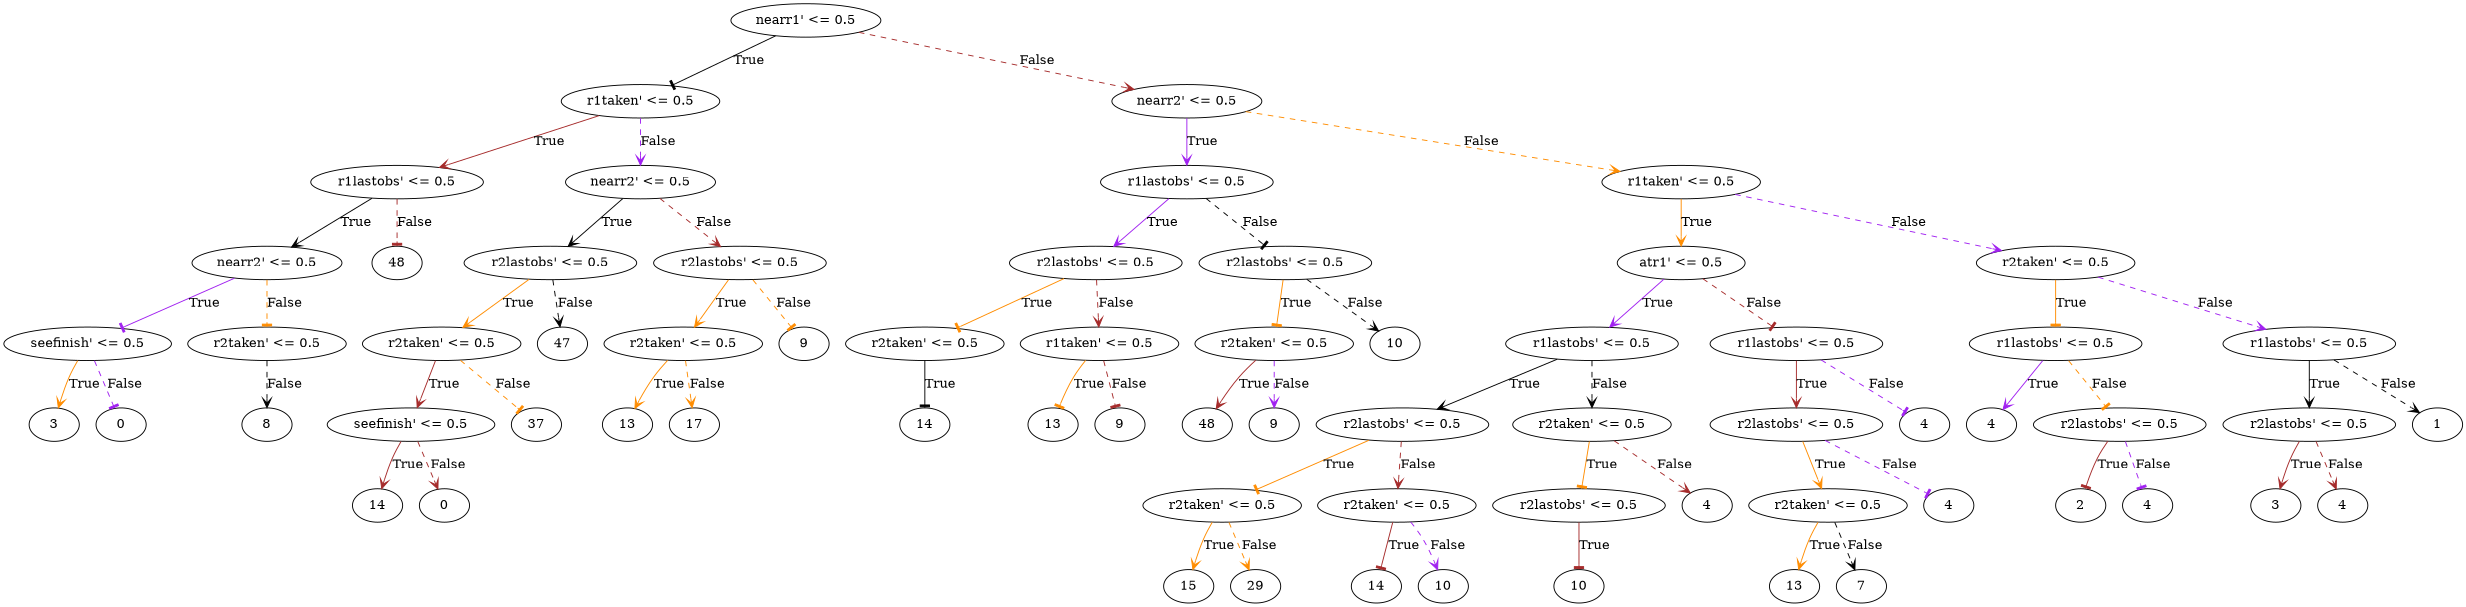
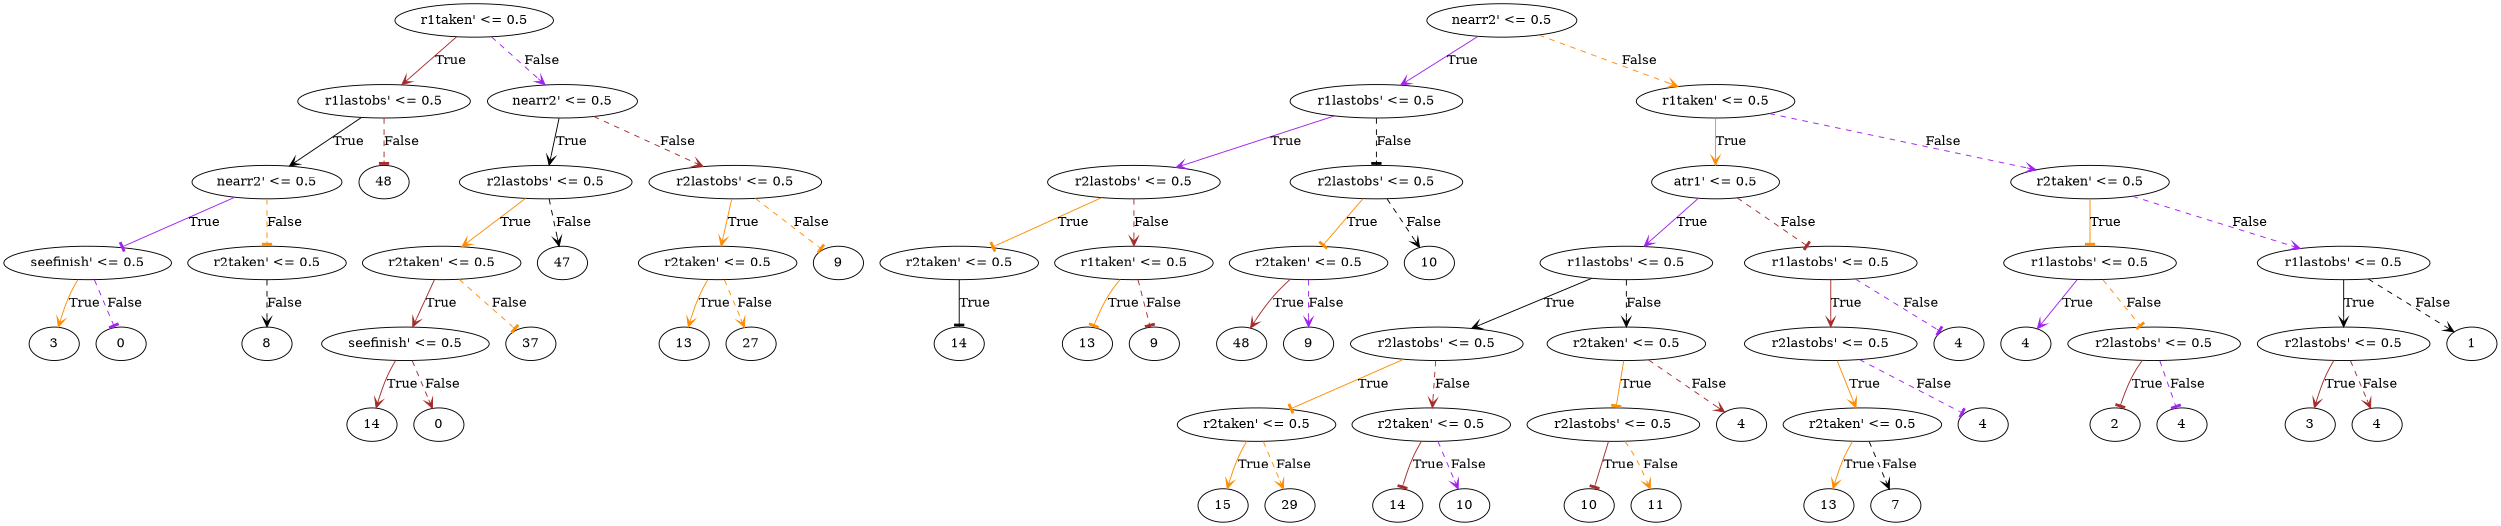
(806, 20) -> none
(694, 425) -> (751, 344)
none -> (1656, 505)
